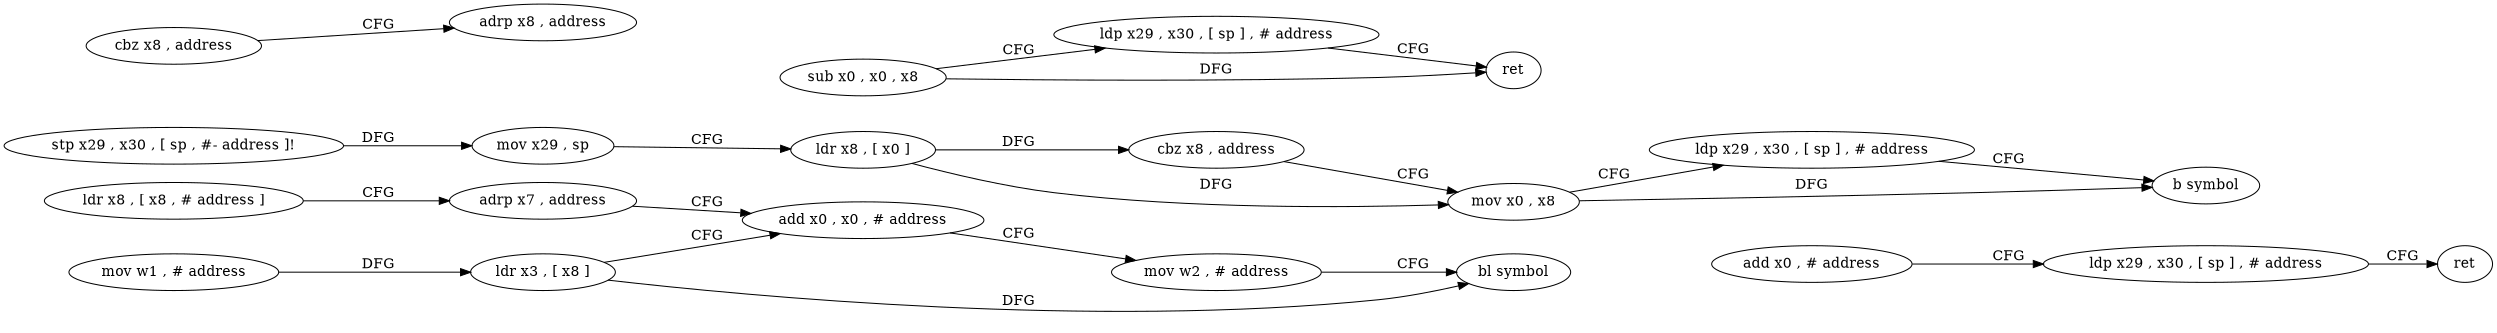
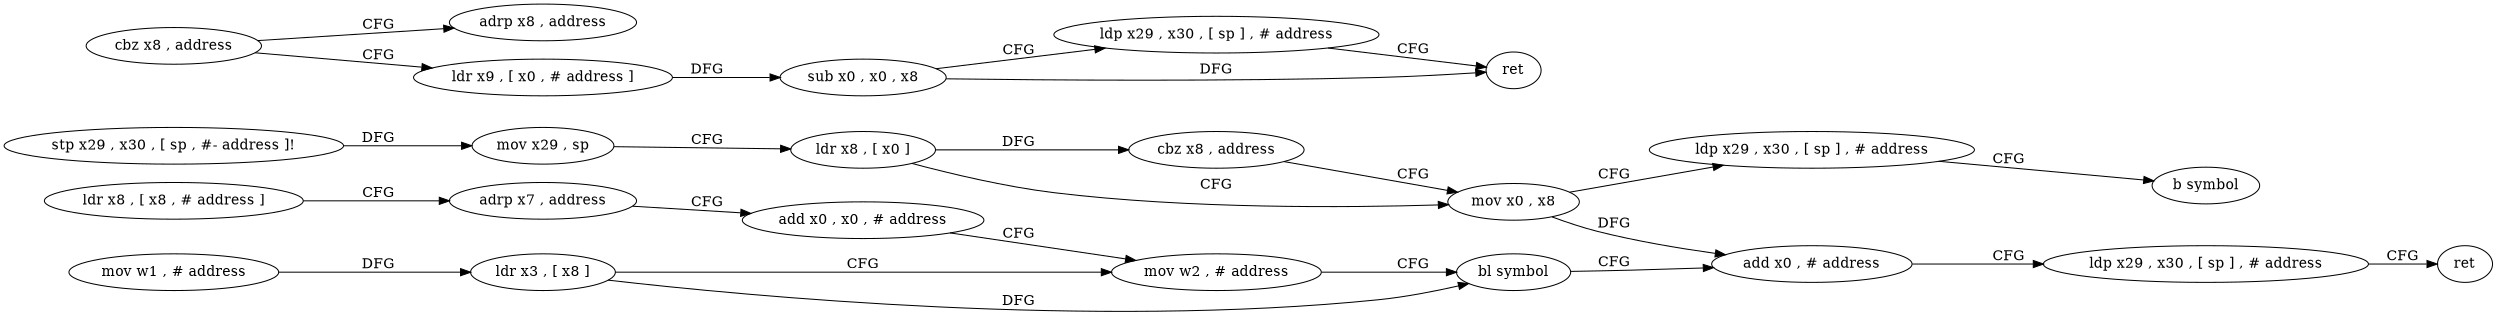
none -> (543, 77)
(1216, 185) -> (1216, 185)
(1861, 195) -> (1633, 239)
(687, 249) -> (858, 272)
none -> (1637, 270)
